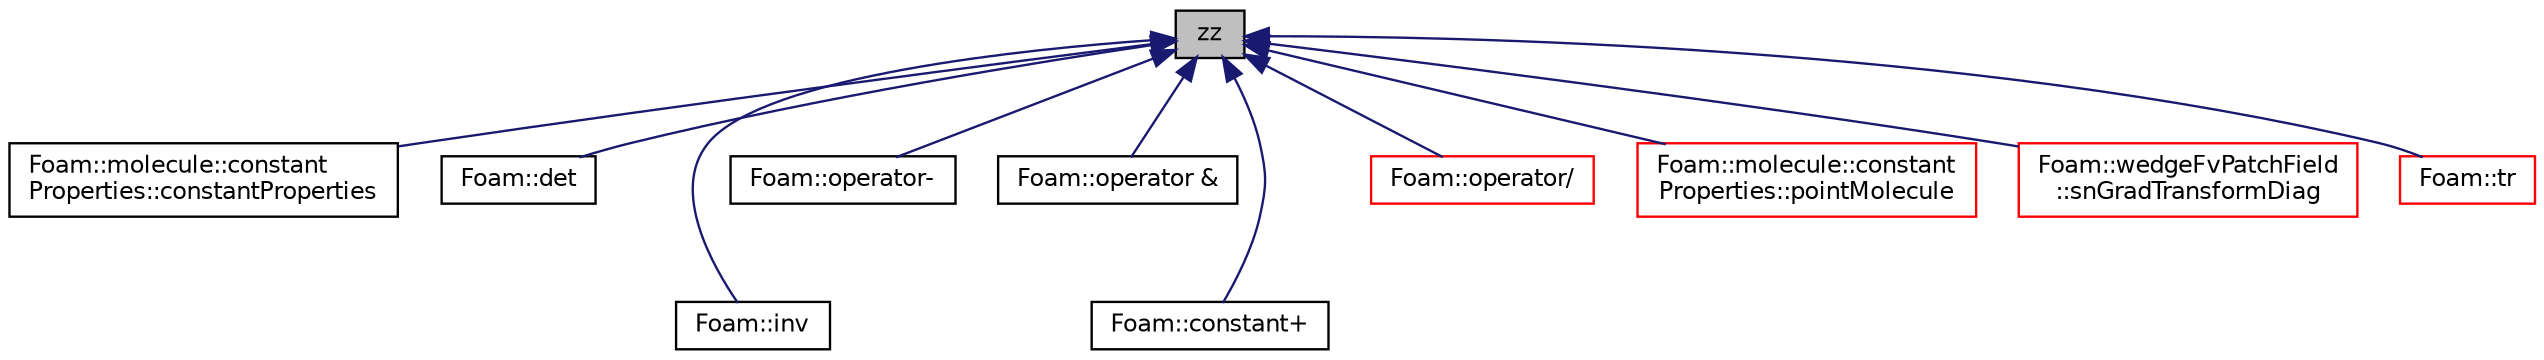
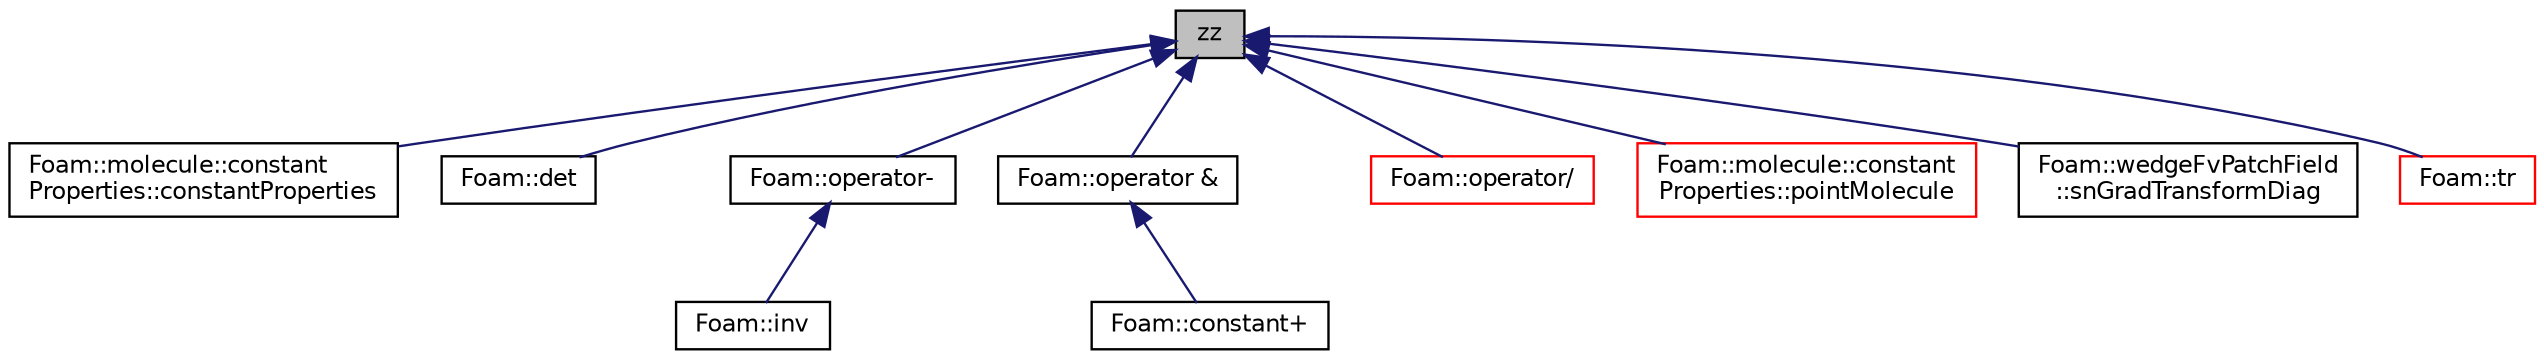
(709, 143) -> (792, 263)
(2188, 180) -> (2188, 180)
(1264, 192) -> (1170, 263)
